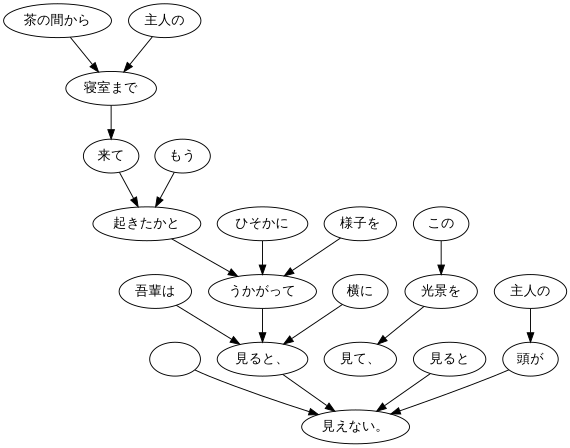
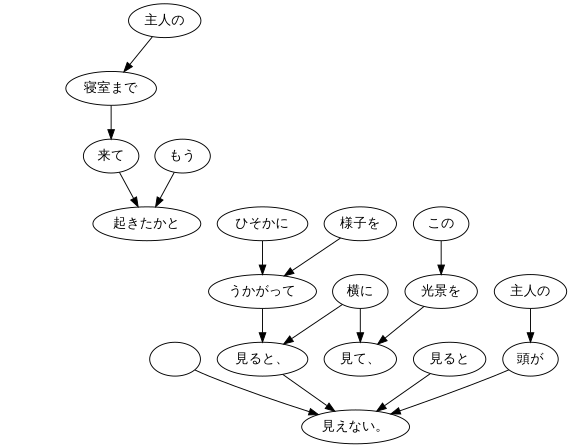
(58, 21) -> none
(201, 255) -> none
(155, 291) -> none
none -> (360, 321)
